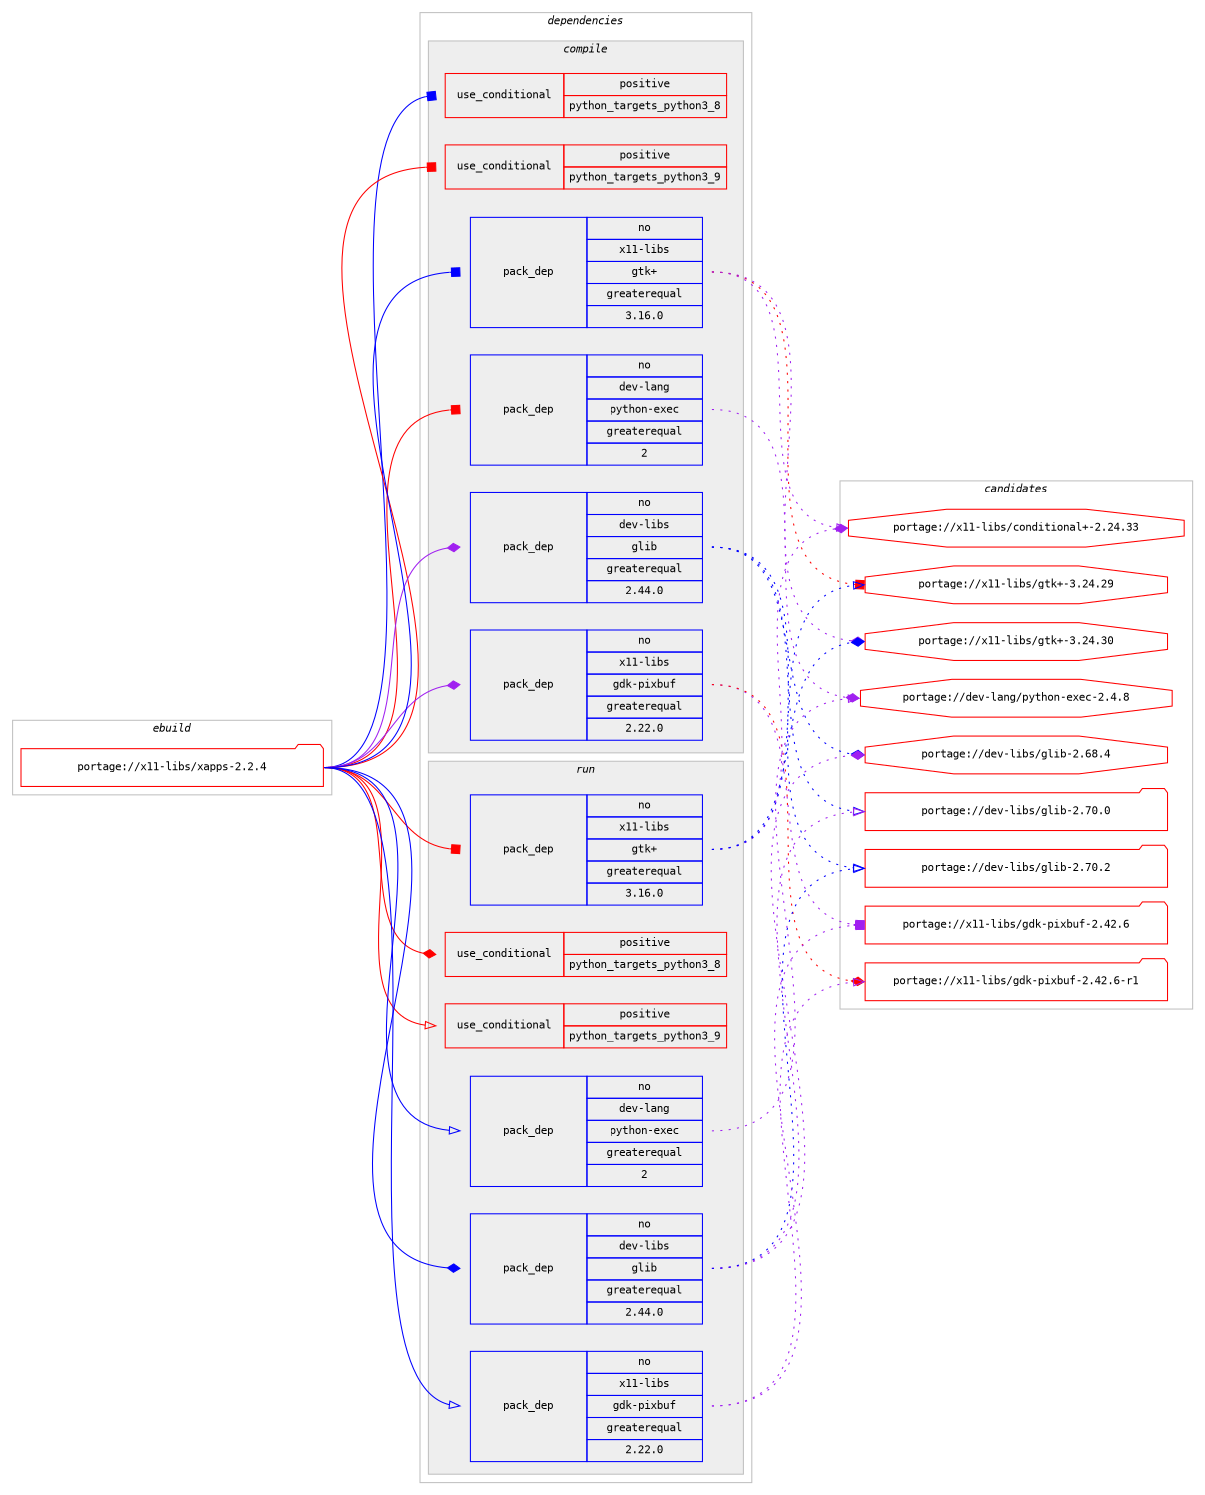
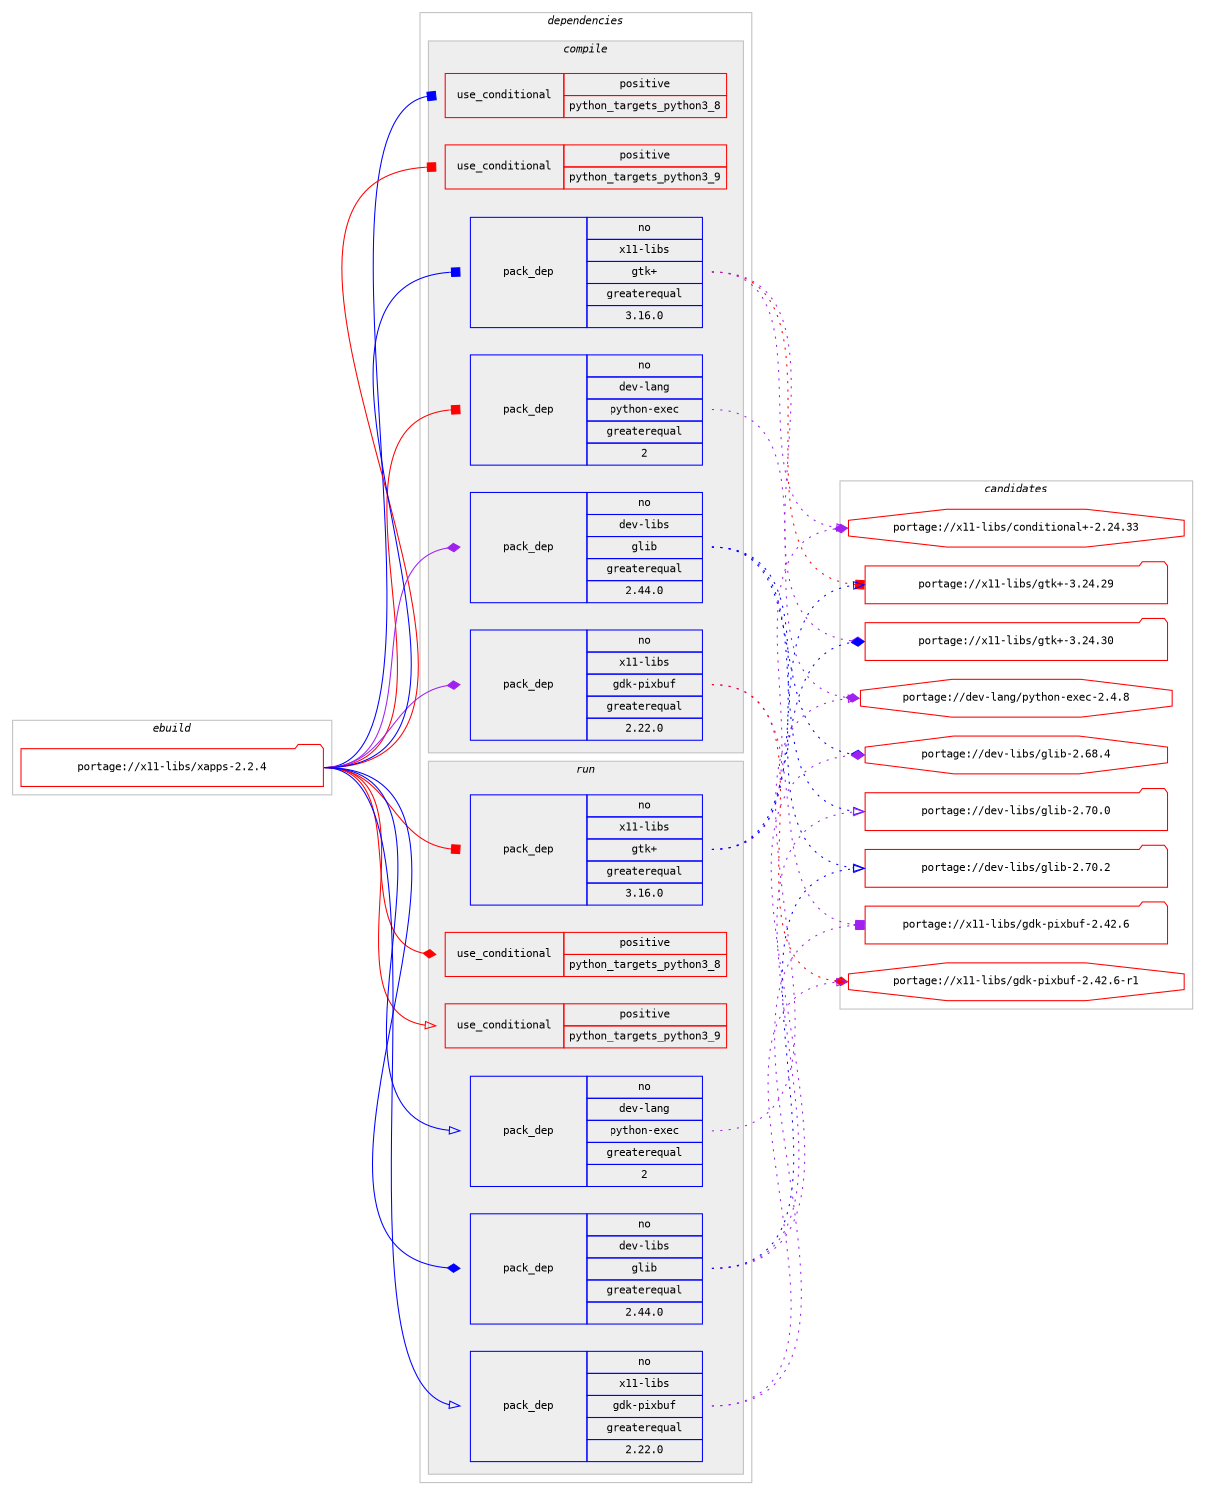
(1016, 585) -> (1016, 585)
(1016, 642) -> (1016, 642)
(1016, 982) -> (1016, 982)
